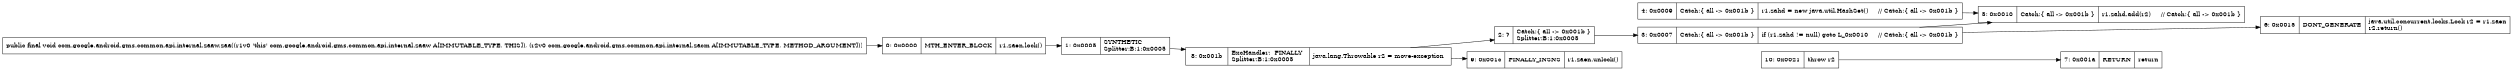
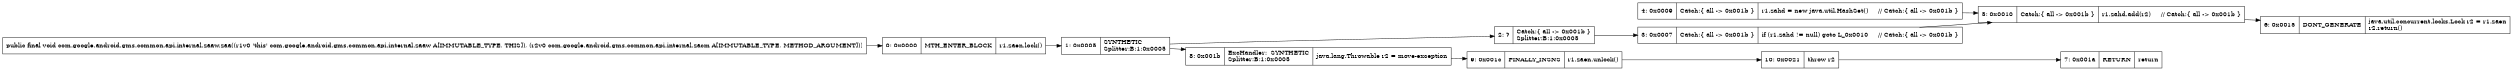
(2109, 30) -> (2250, 20)
(1450, 44) -> (1330, 40)
(1267, 53) -> (1269, 53)
none -> (1689, 60)
